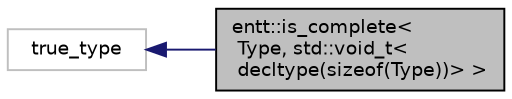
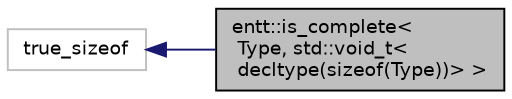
(77, 50) -> (77, 50)
